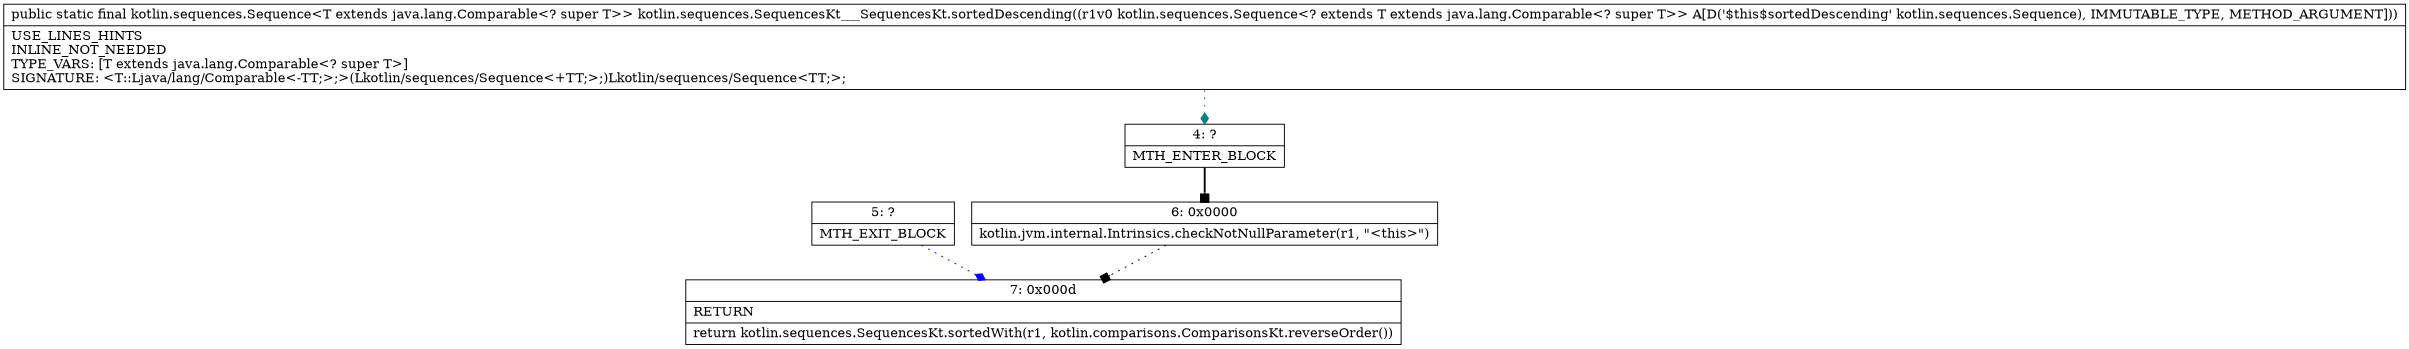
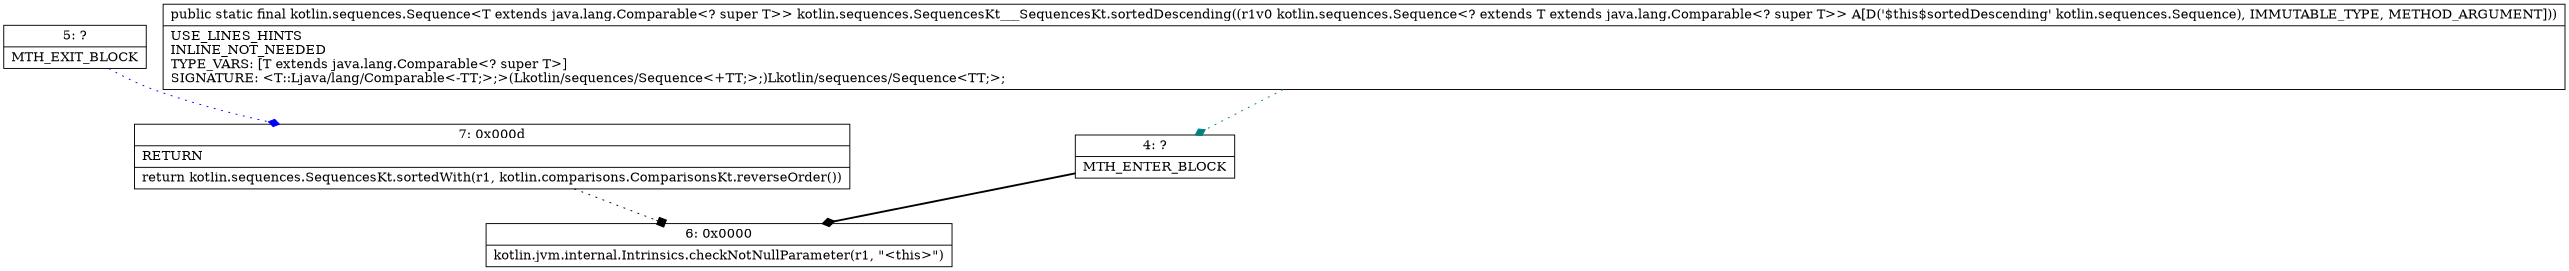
(1205, 180) -> (955, 197)
(1138, 260) -> (615, 205)
